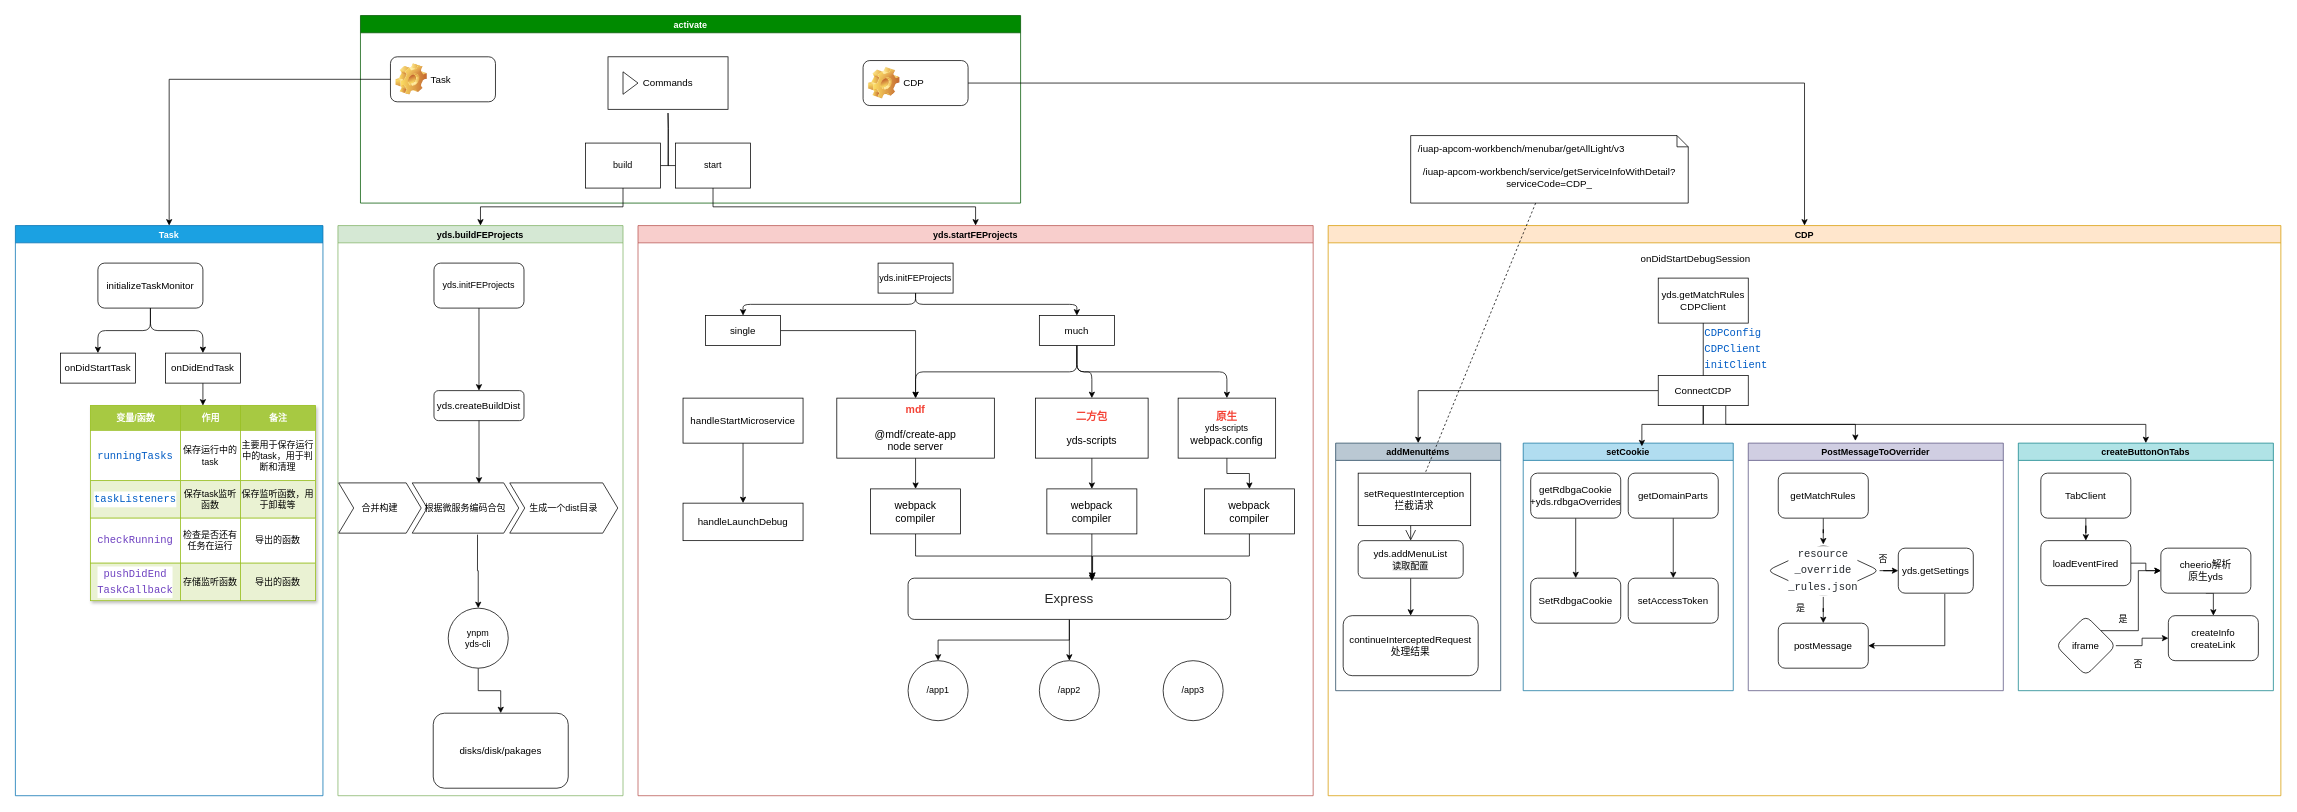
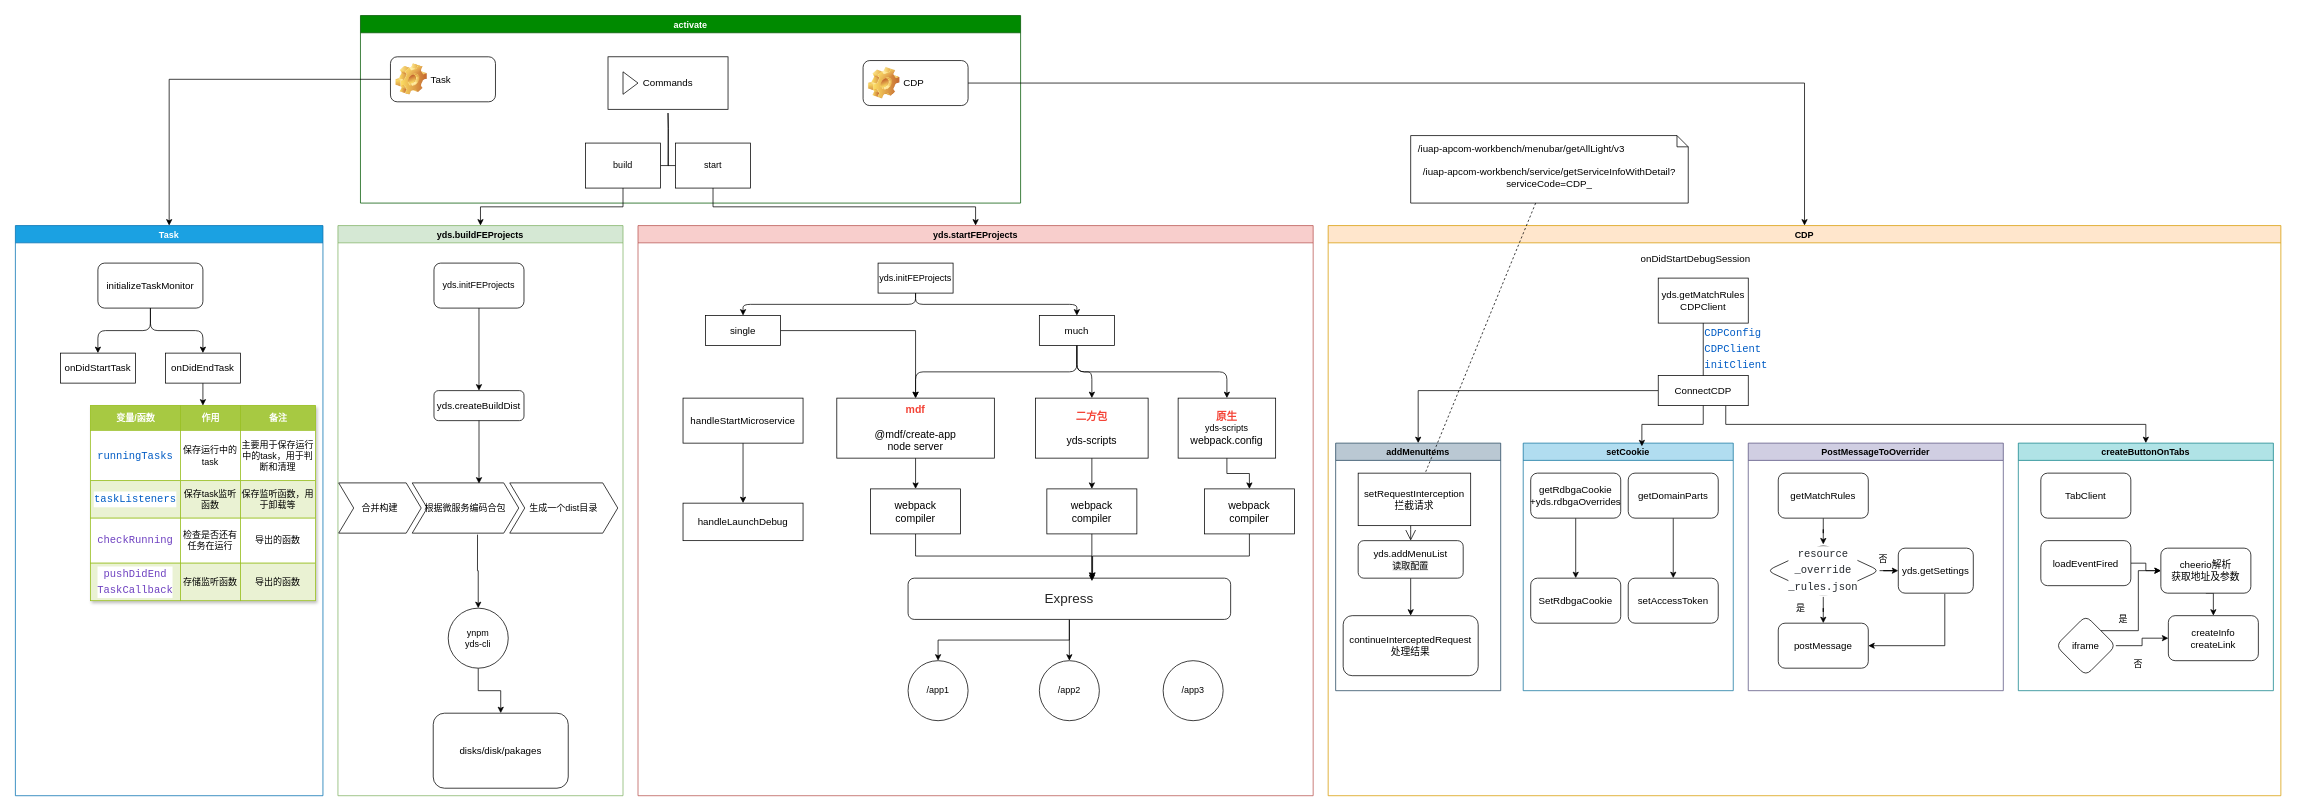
(1713, 424) -> none
(2085, 532) -> none
(2205, 570) -> (2205, 570)
